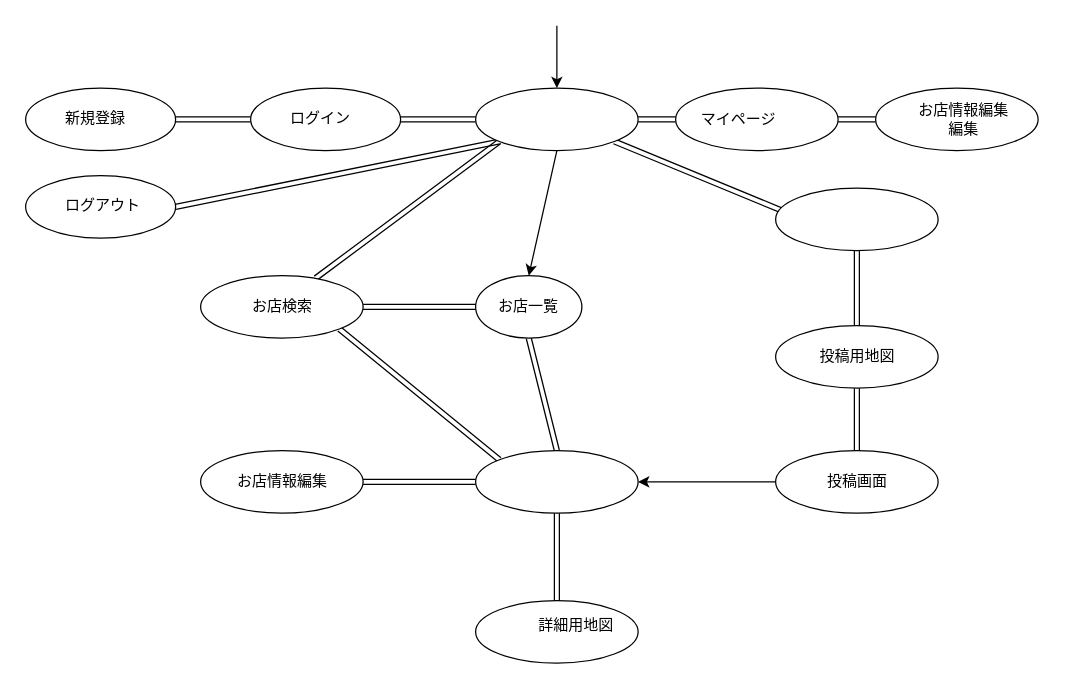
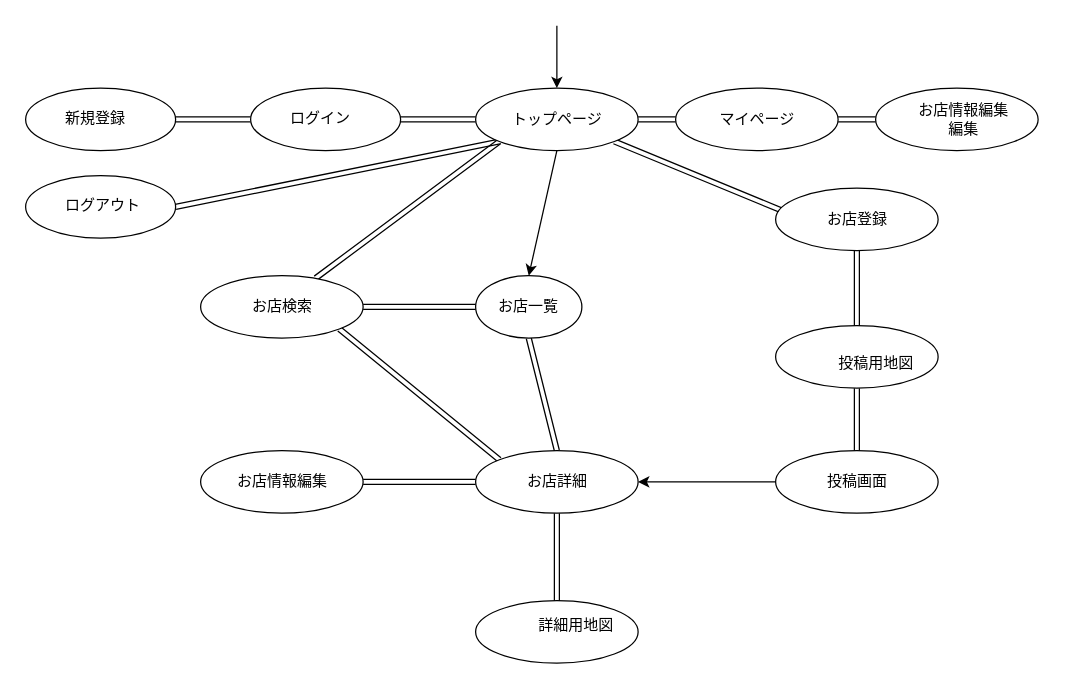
none -> (557, 119)
(738, 119) -> (757, 119)
none -> (857, 219)
(857, 357) -> (876, 363)
none -> (557, 482)
